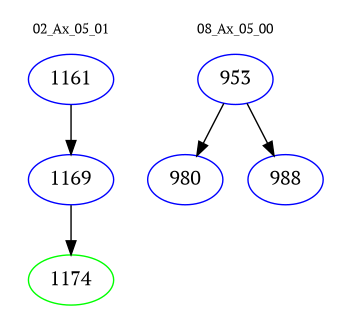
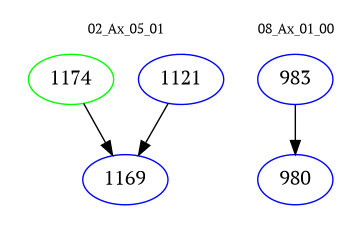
(235, 30) -> (296, 30)
(71, 79) -> (181, 79)
(235, 79) -> (295, 79)
(286, 180) -> none
(71, 223) -> (95, 123)
